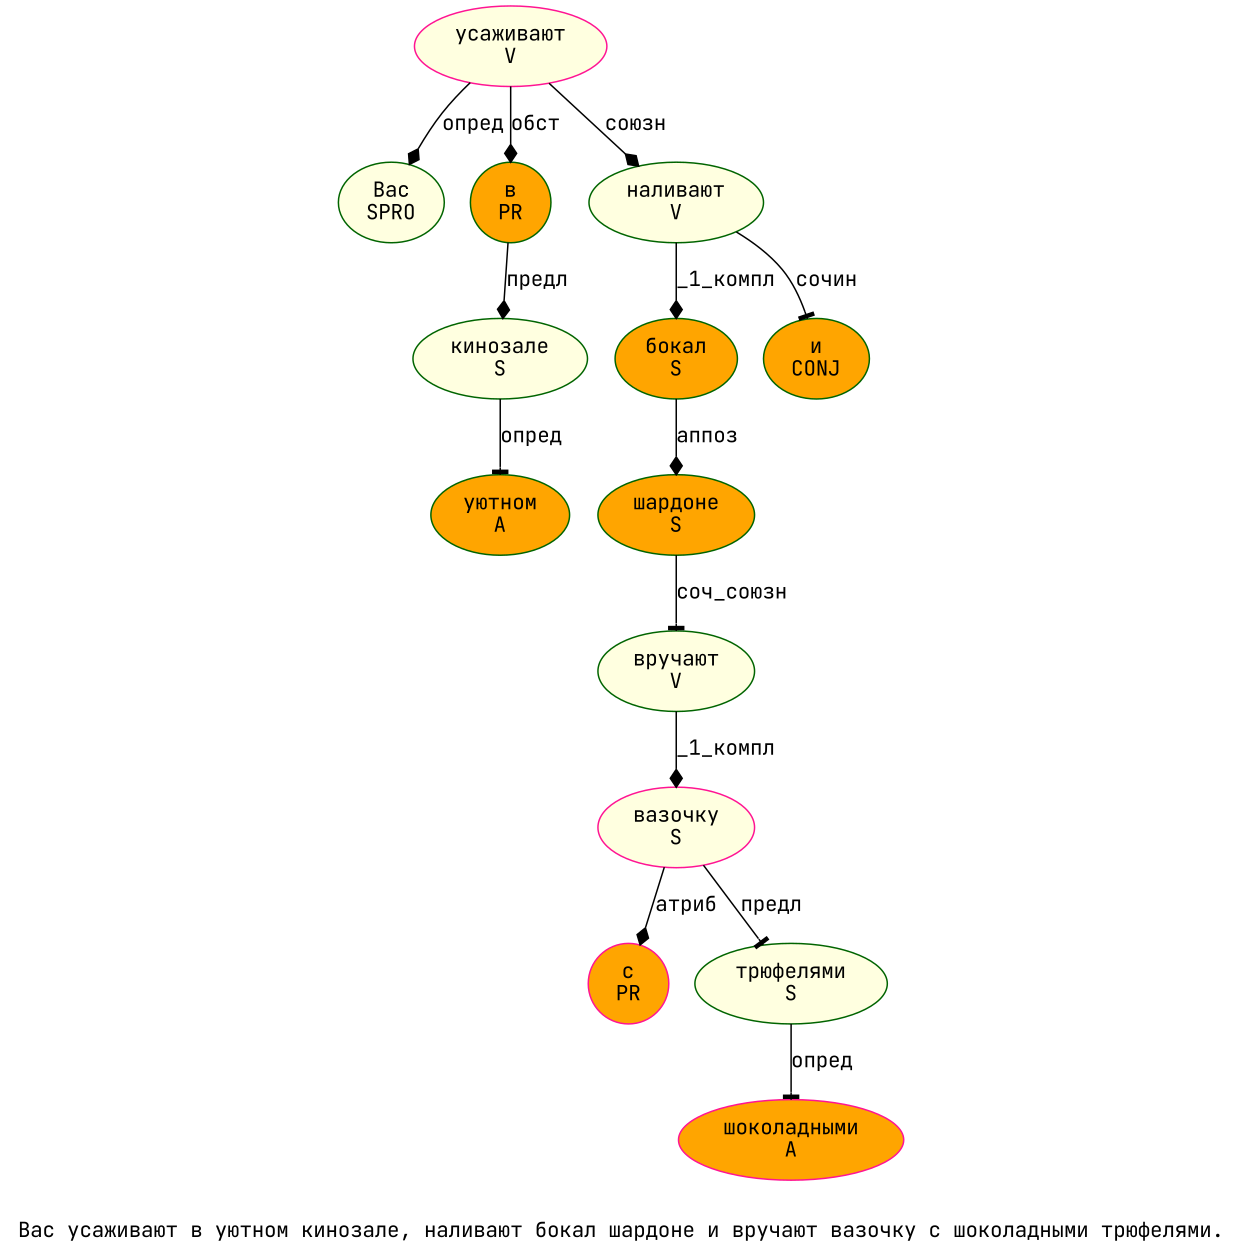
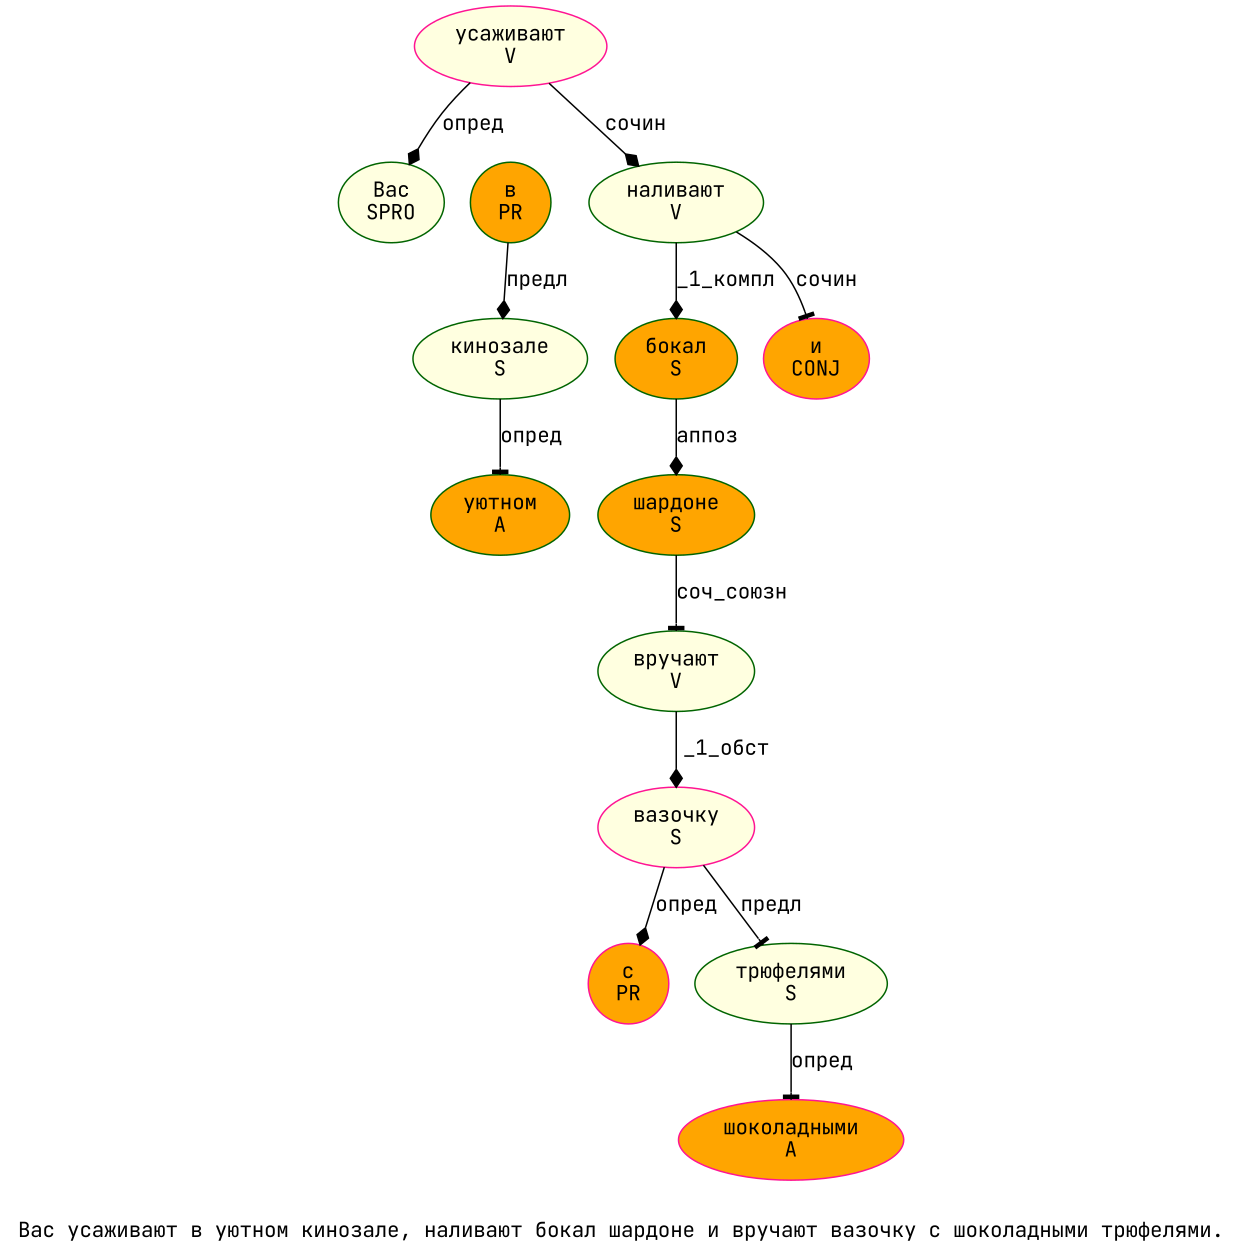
(511, 115) -> none
(636, 124) -> (636, 124)
(816, 359) -> (816, 359)
(726, 749) -> (726, 749)
(687, 906) -> (687, 906)
